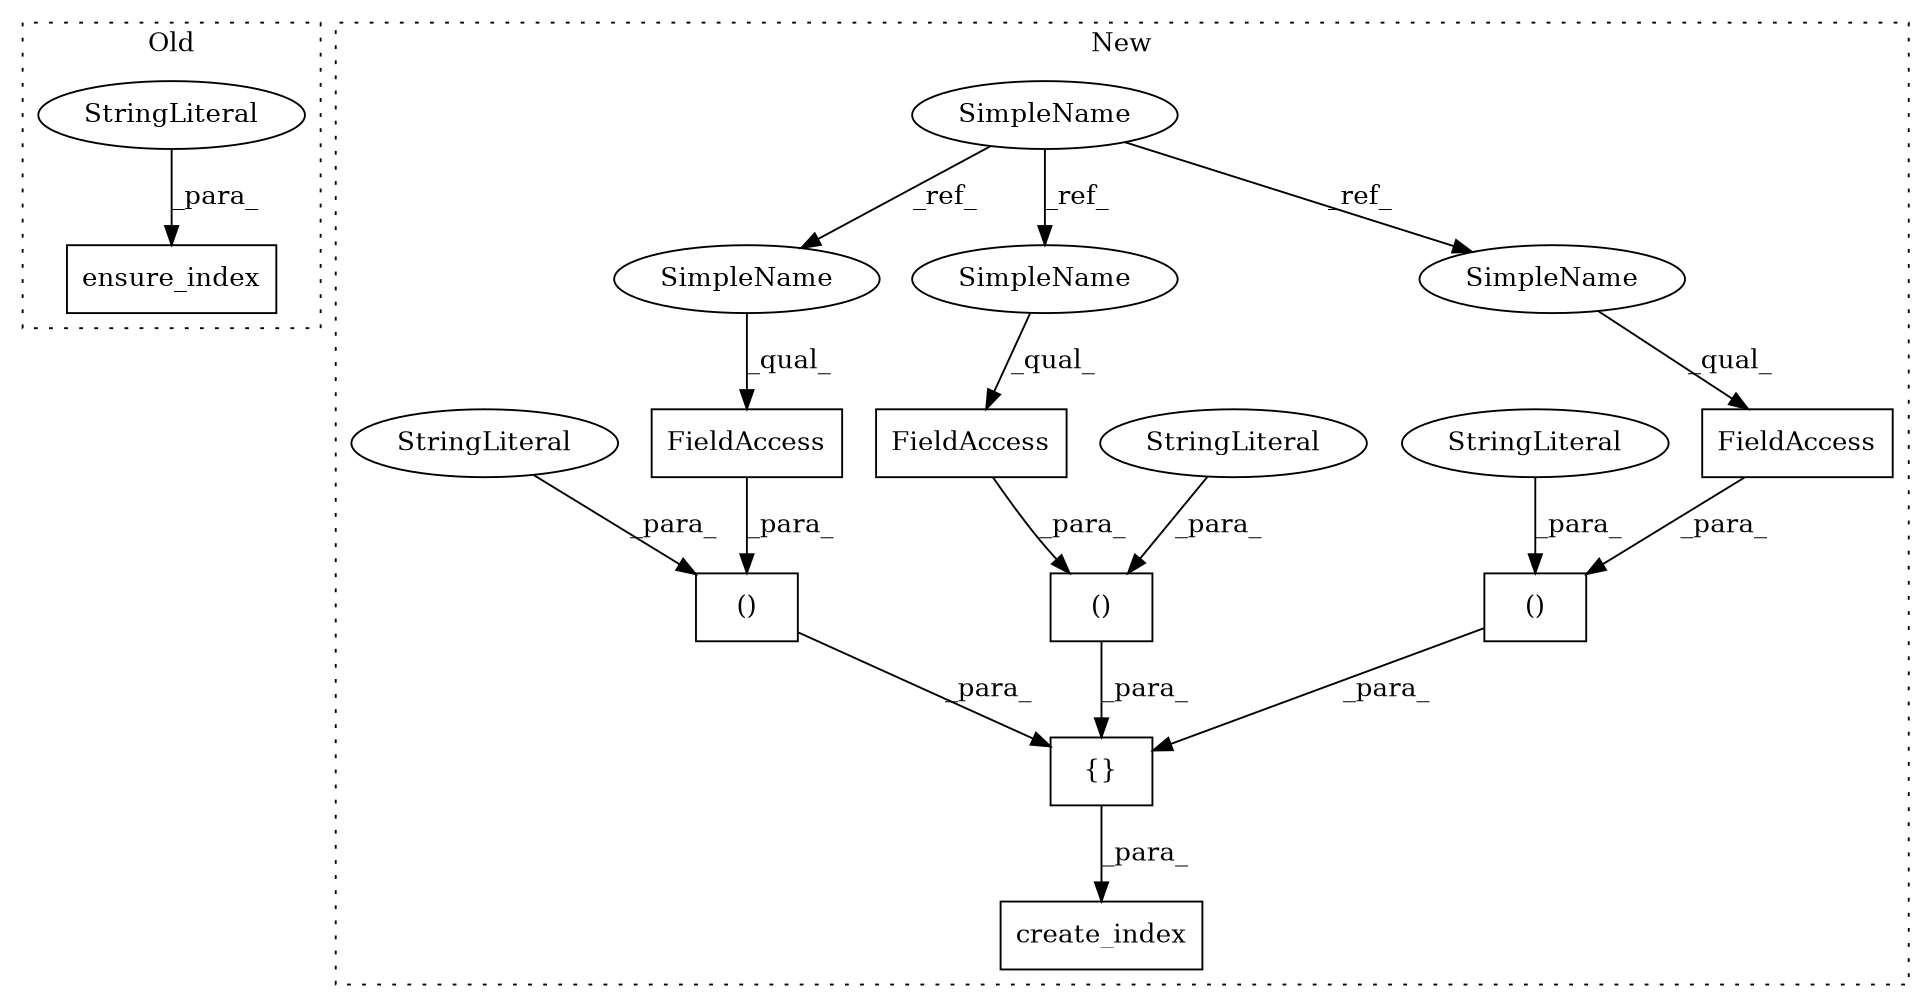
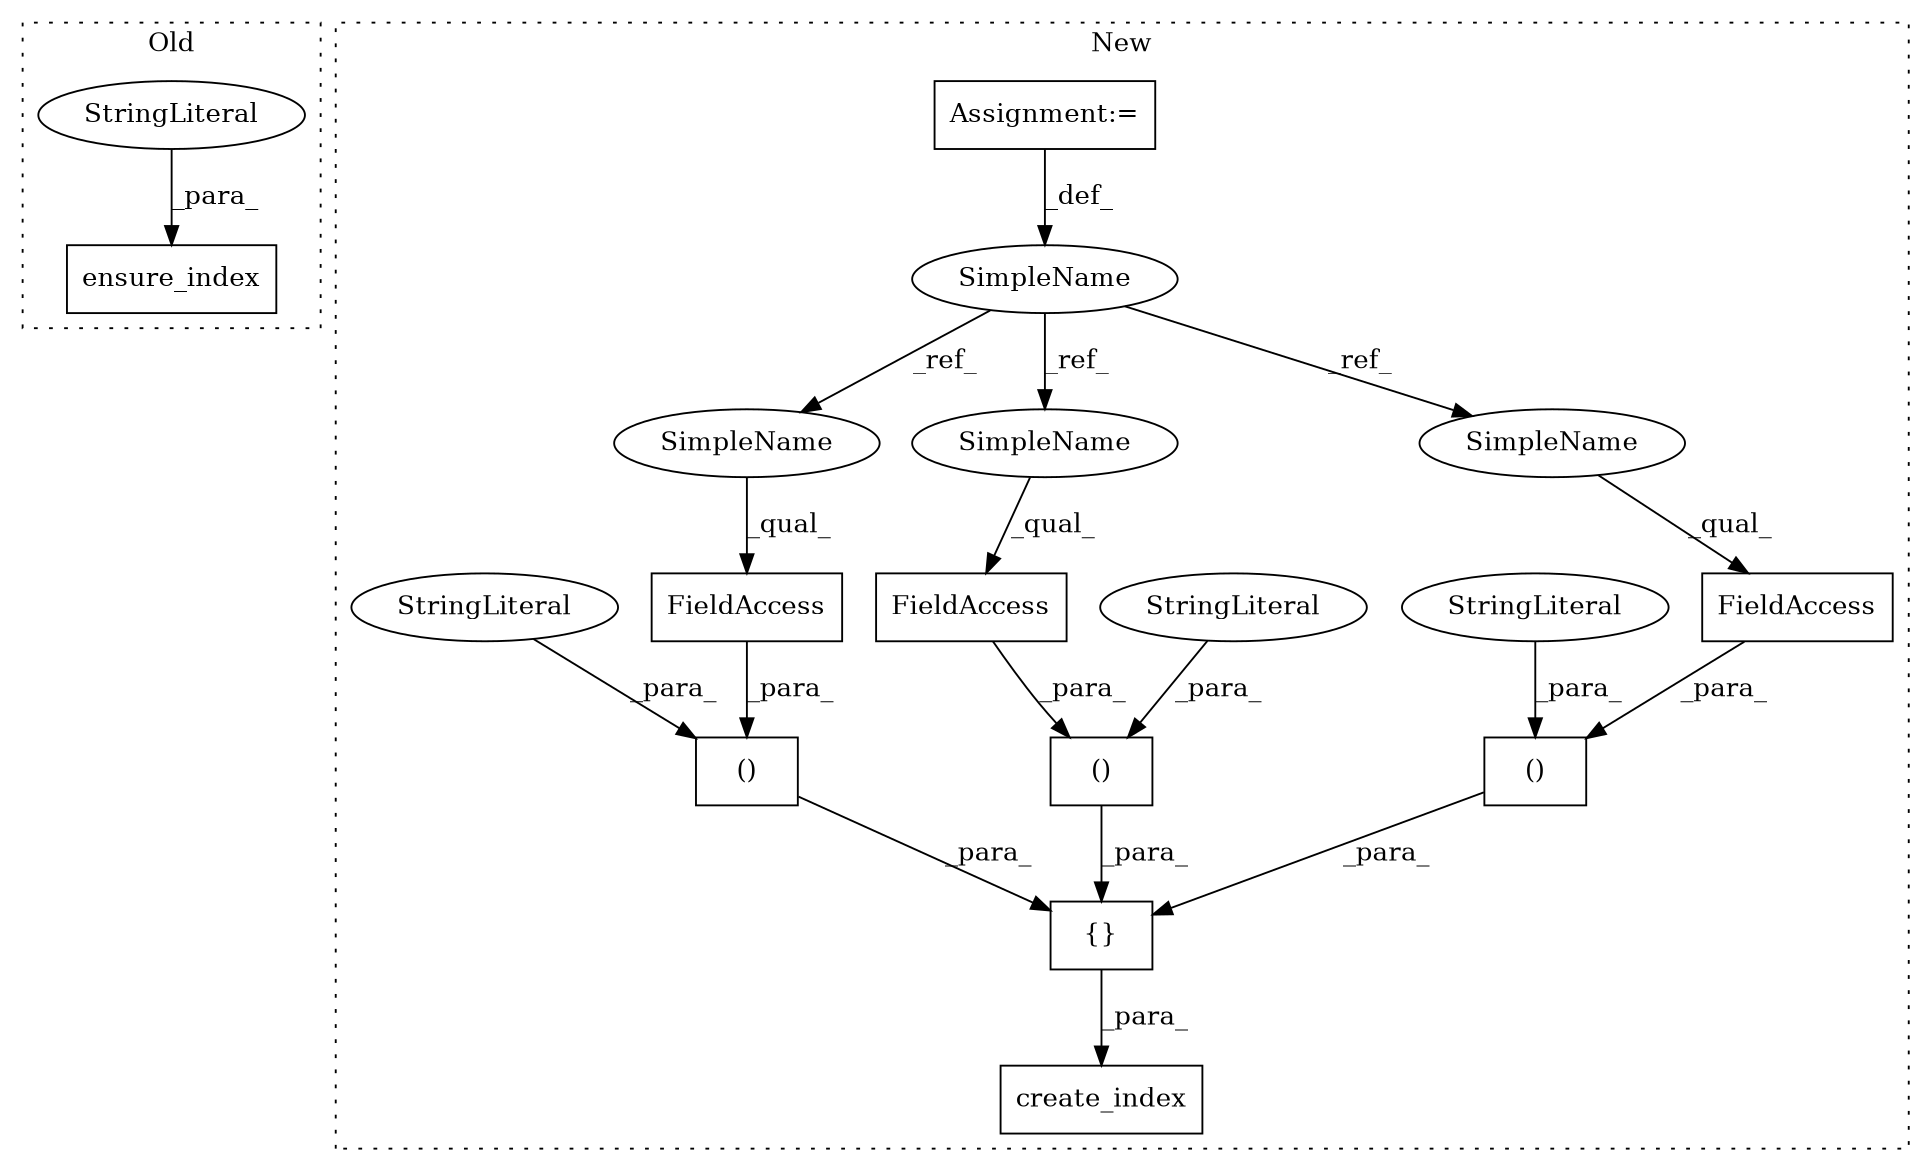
none -> (1045, 115)
